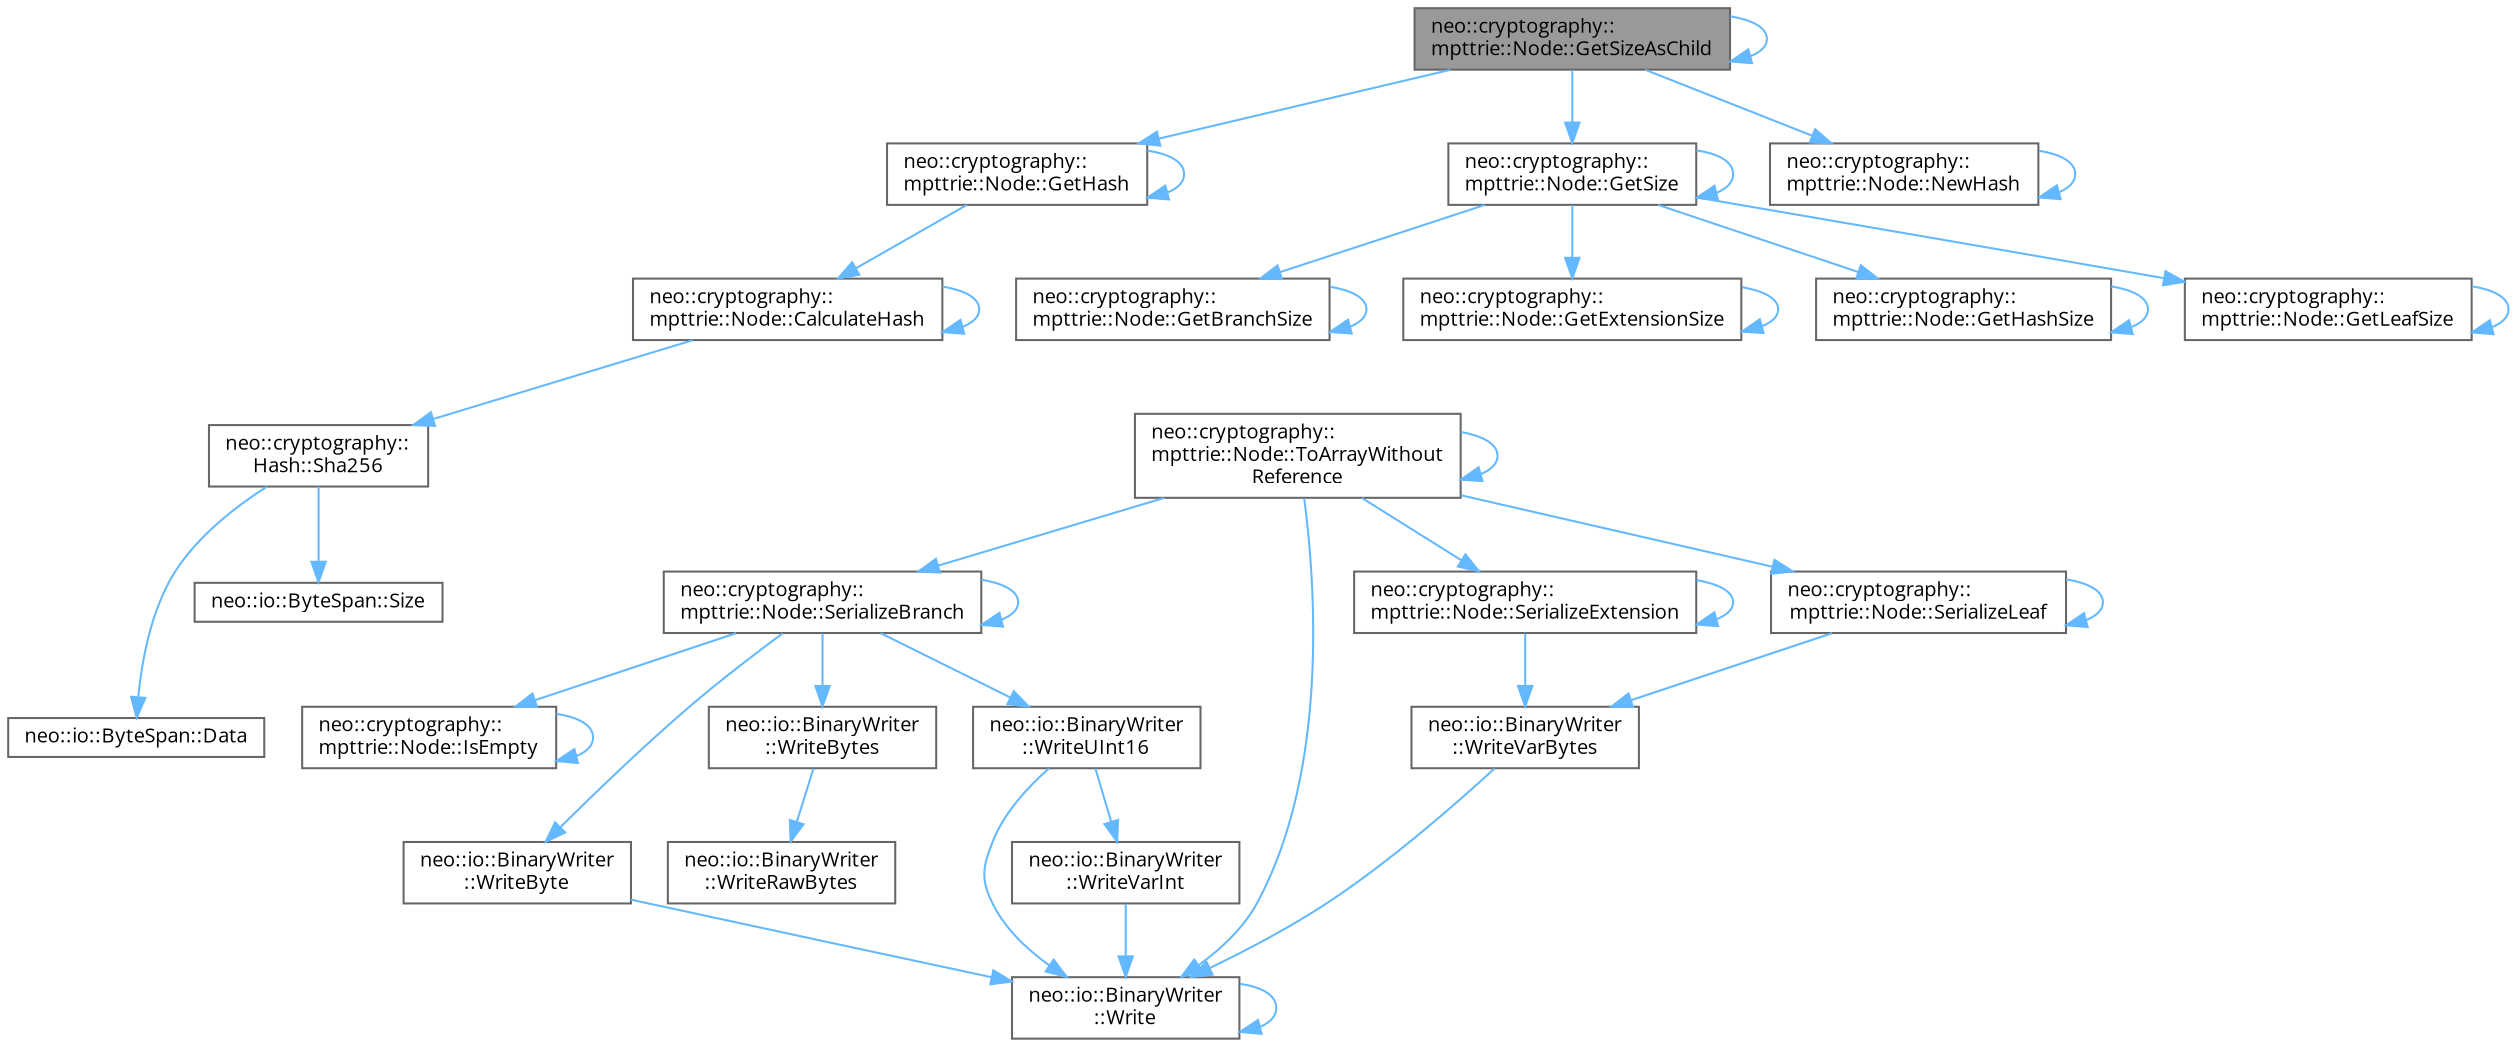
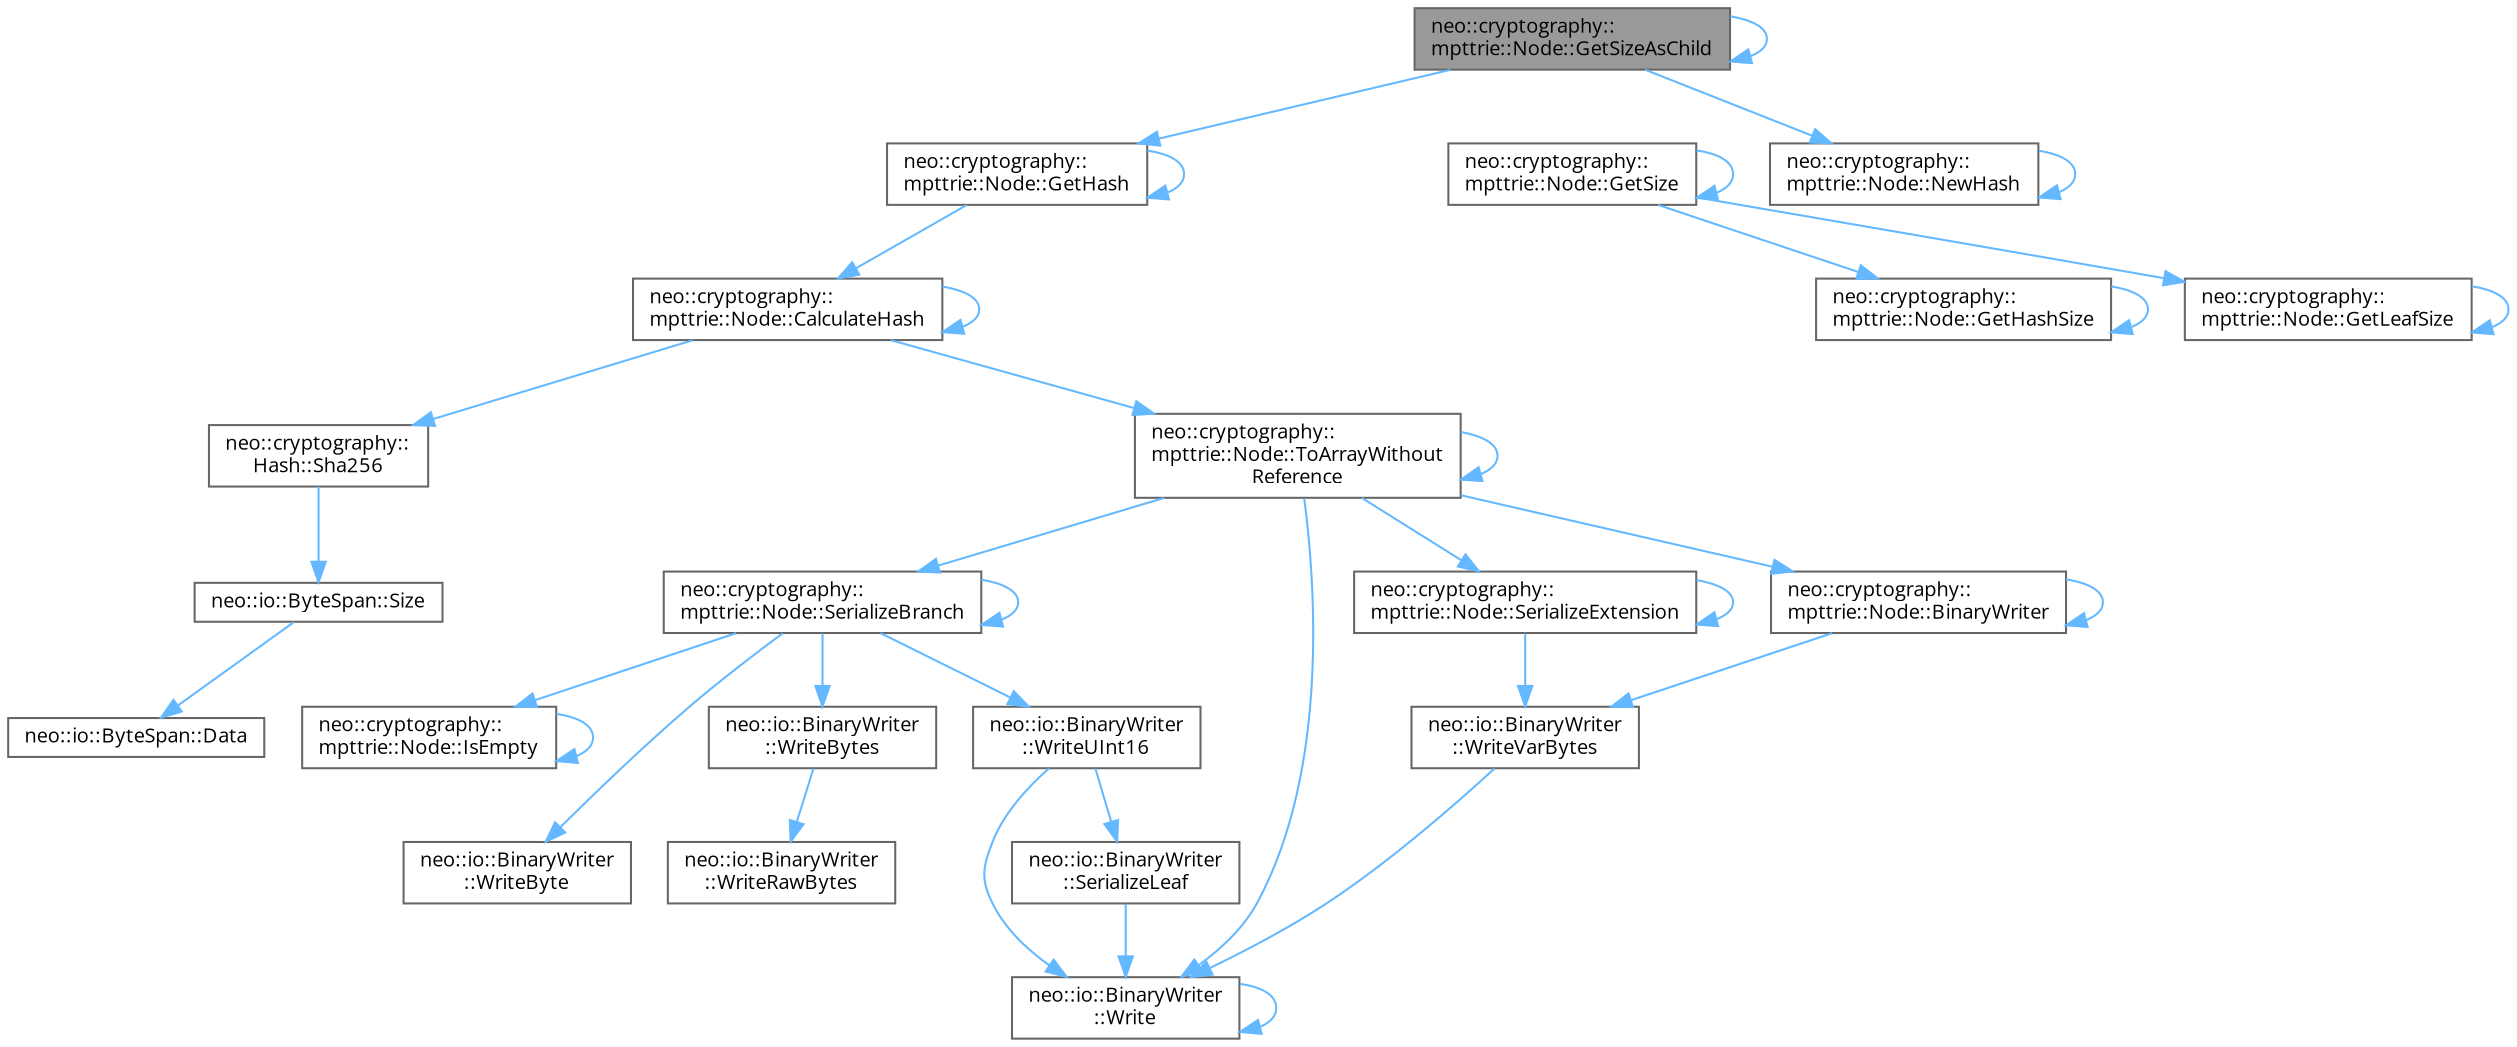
(1572, 96) -> none
(1173, 309) -> none
(1572, 309) -> none
none -> (1013, 374)
(174, 574) -> (236, 664)
(1919, 602) -> (1919, 602)
(1126, 873) -> (1126, 873)
(811, 939) -> none
